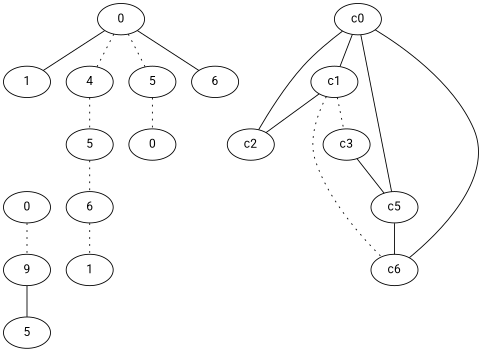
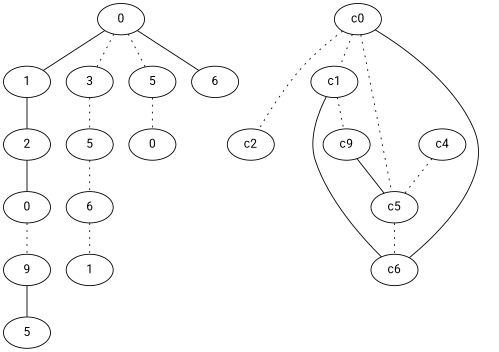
(346, 50) -> (346, 50)
(295, 76) -> (295, 76)
(90, 82) -> (90, 82)
(293, 113) -> none
(376, 113) -> (376, 113)
none -> (27, 145)
(347, 145) -> (347, 145)
none -> (442, 145)
(326, 184) -> (326, 184)
(394, 239) -> (394, 239)
